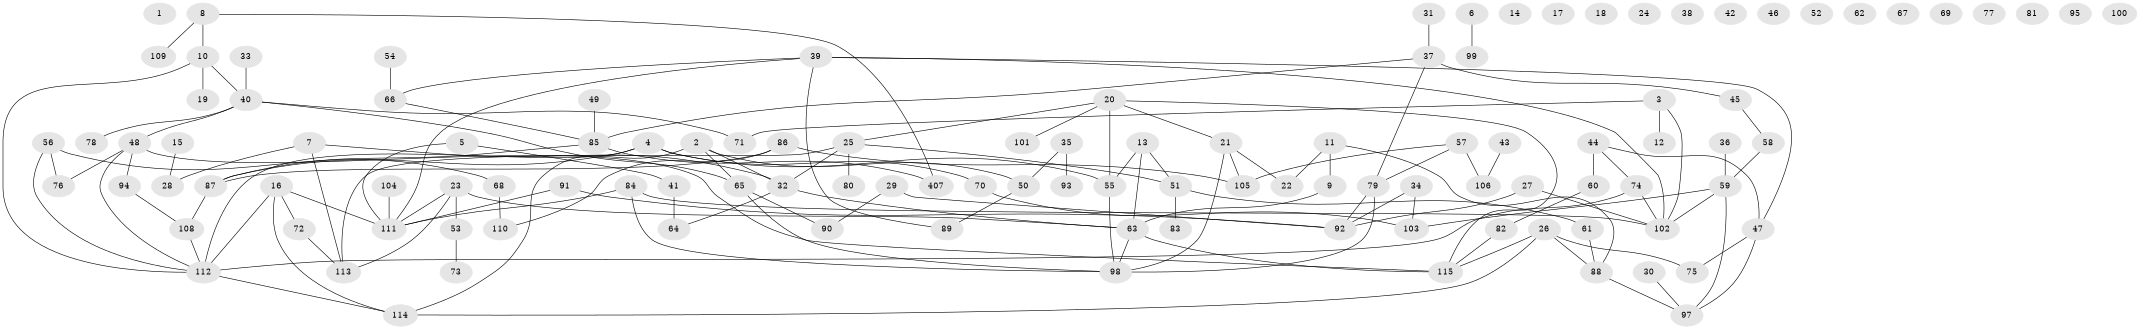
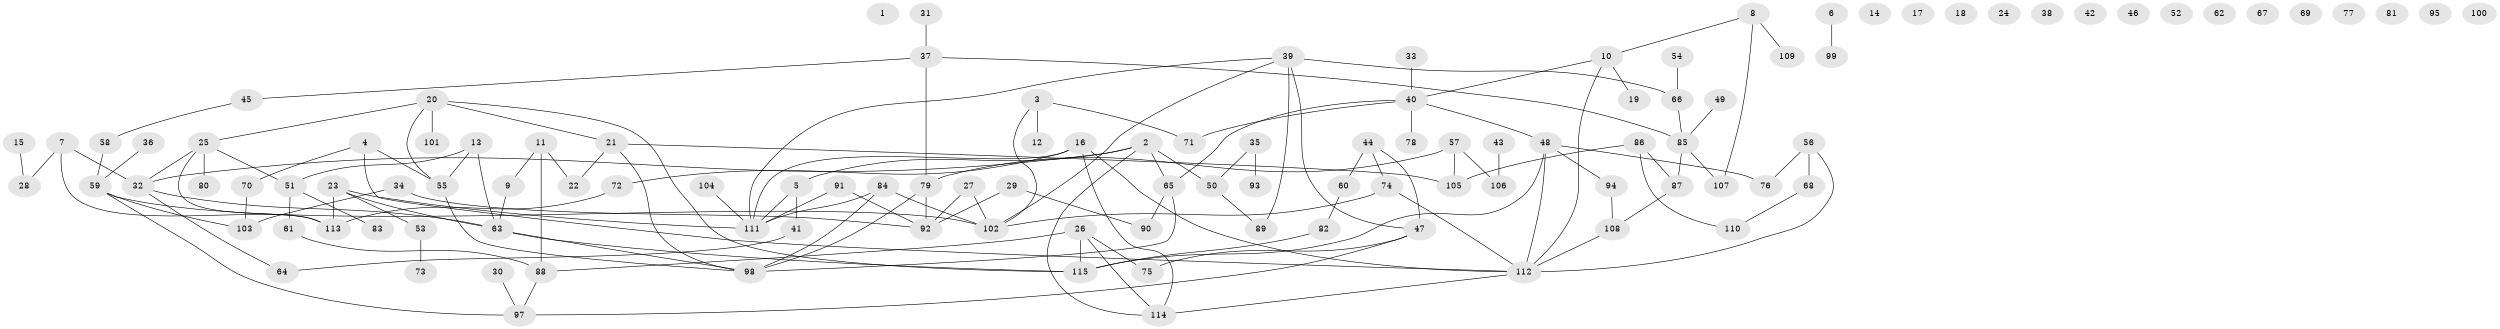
none -> (905, 161)
(449, 163) -> none
(936, 186) -> (1722, 186)
